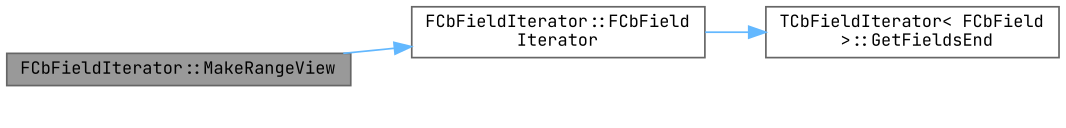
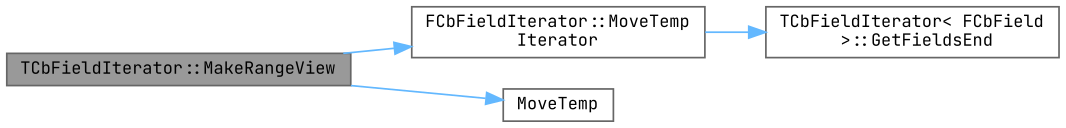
(558, 32) -> (558, 32)
(179, 69) -> (179, 69)
none -> (558, 105)
